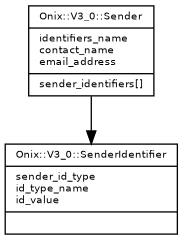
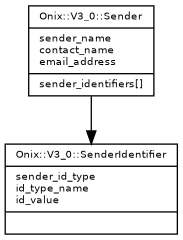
(84, 38) -> (76, 38)
